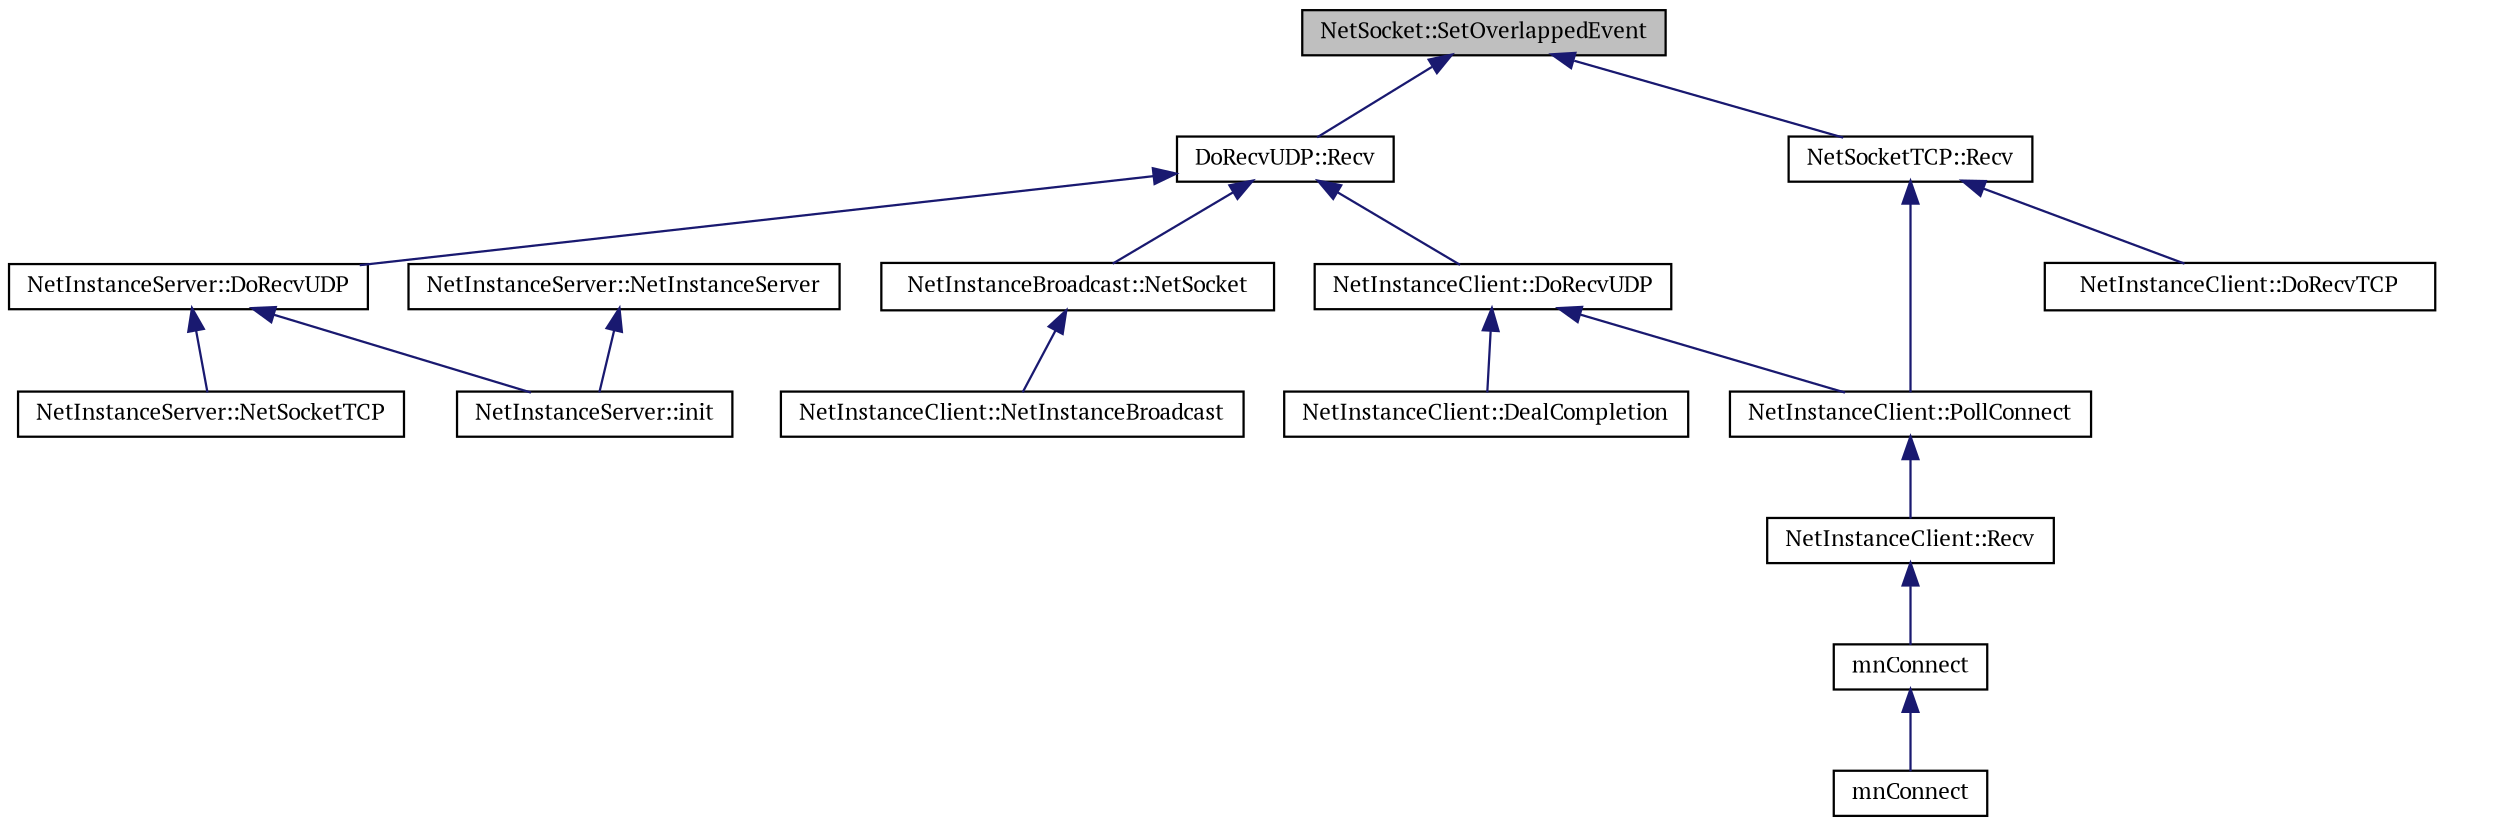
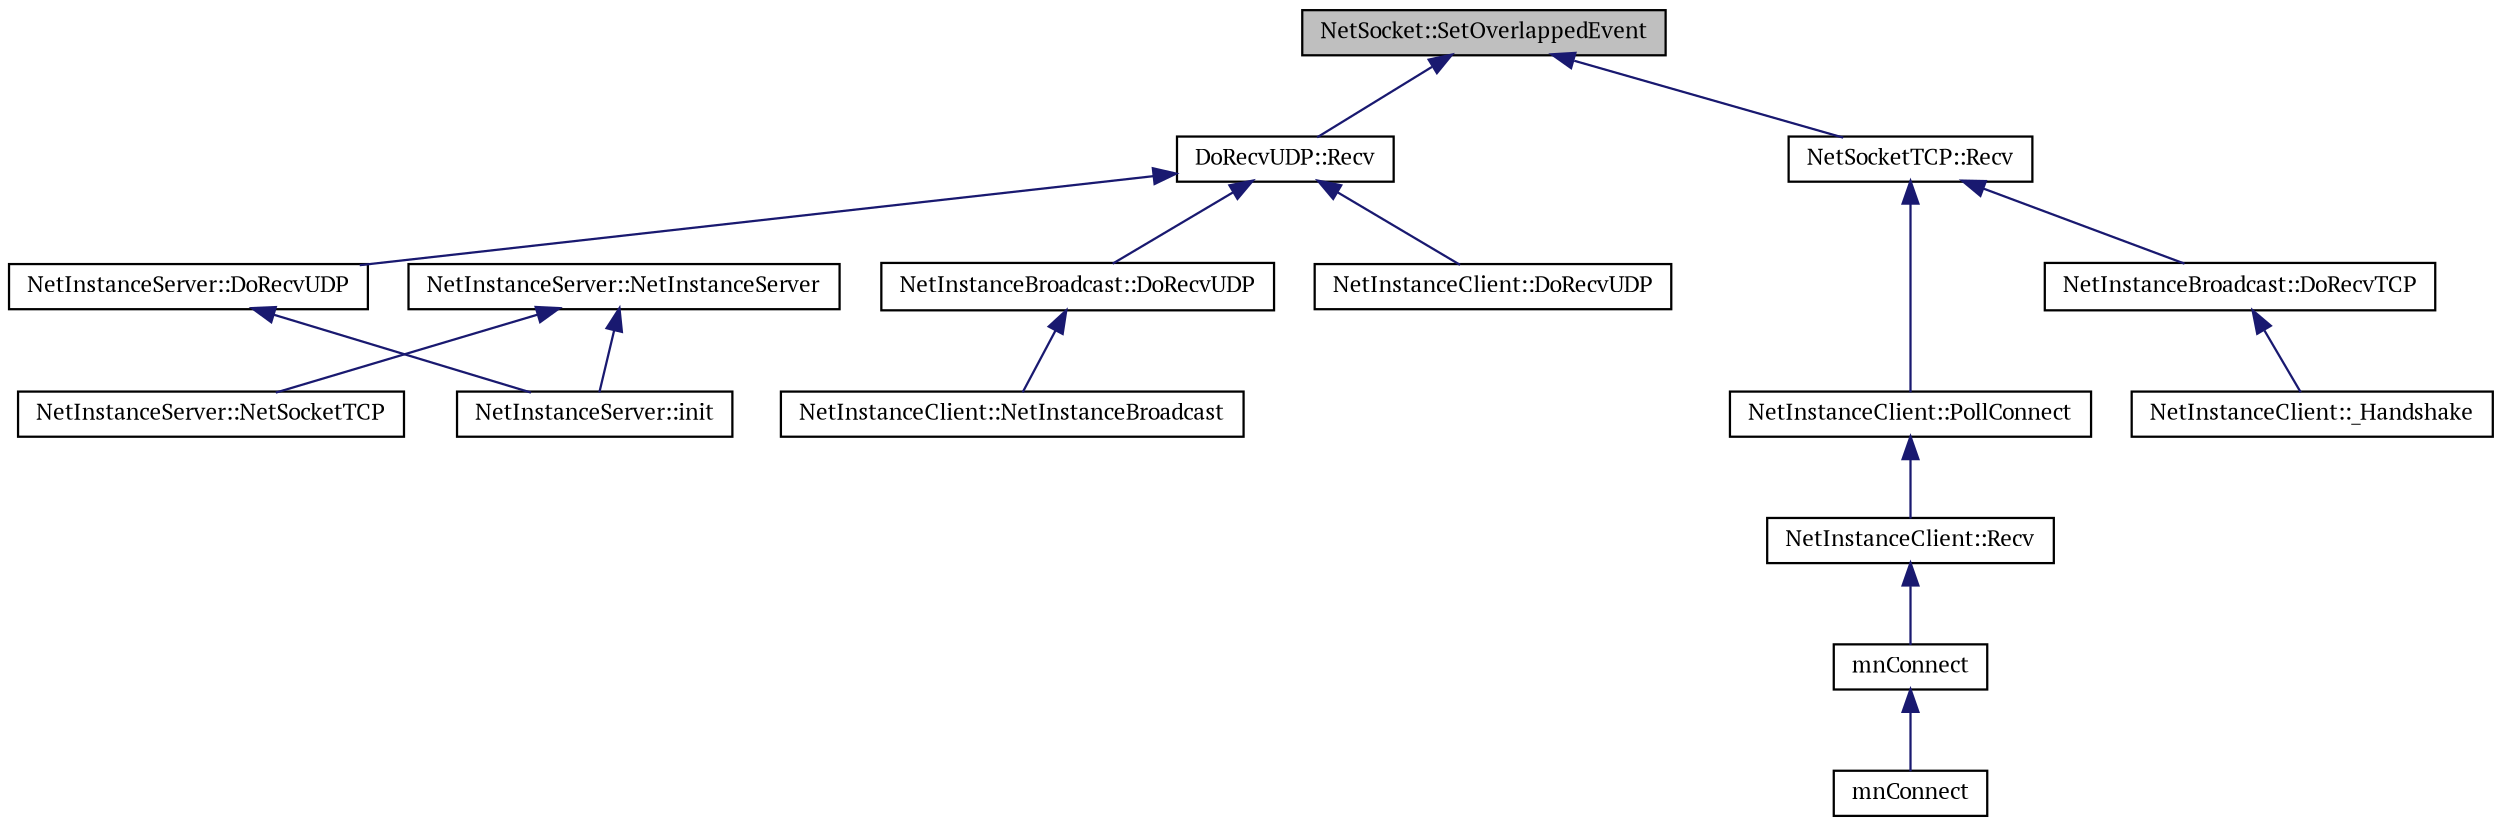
(1078, 287) -> (1078, 287)
(2240, 287) -> (2240, 287)
(1713, 354) -> none
(202, 361) -> (433, 346)
(1486, 414) -> none
none -> (2312, 414)
